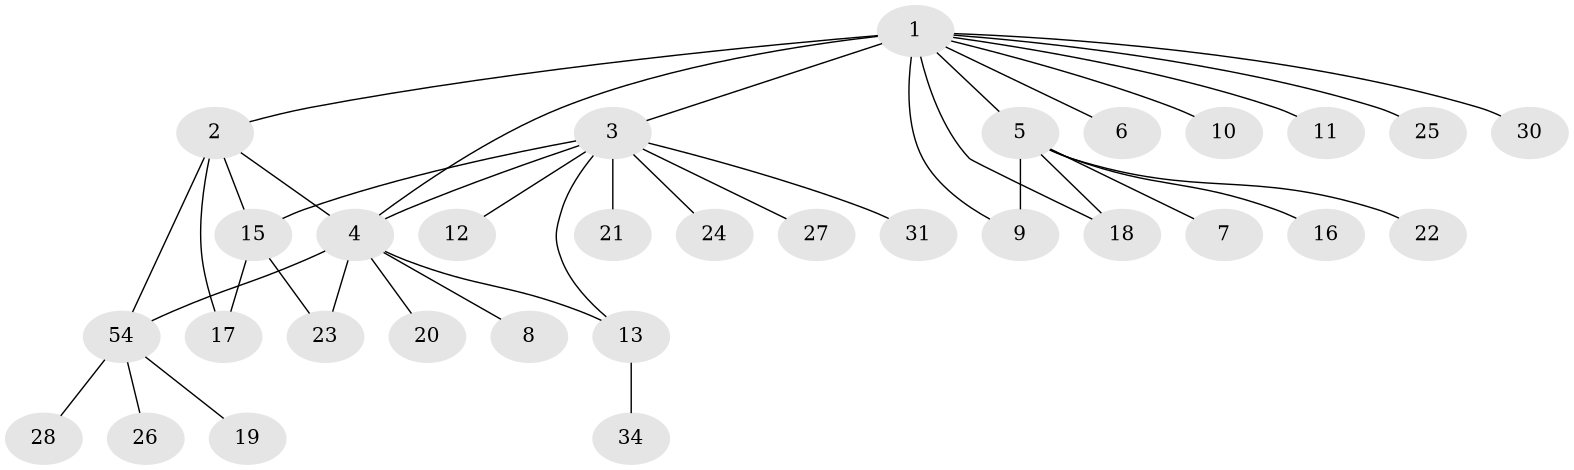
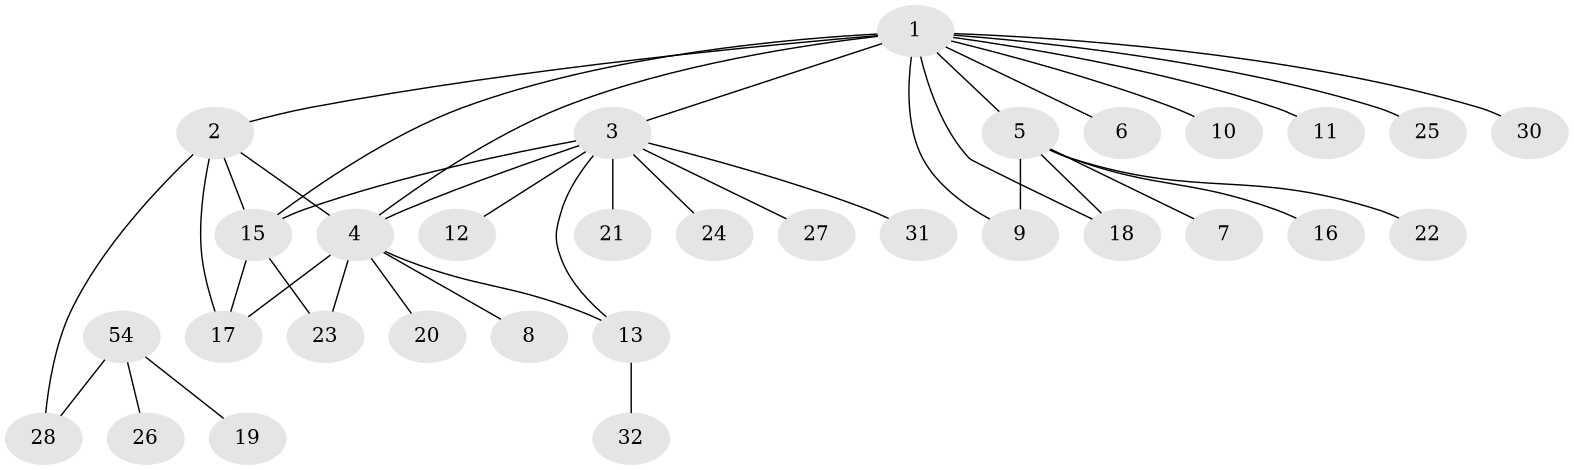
none -> (562, 78)
(169, 235) -> (94, 270)
(252, 281) -> (298, 280)
(631, 439) -> (631, 439)
